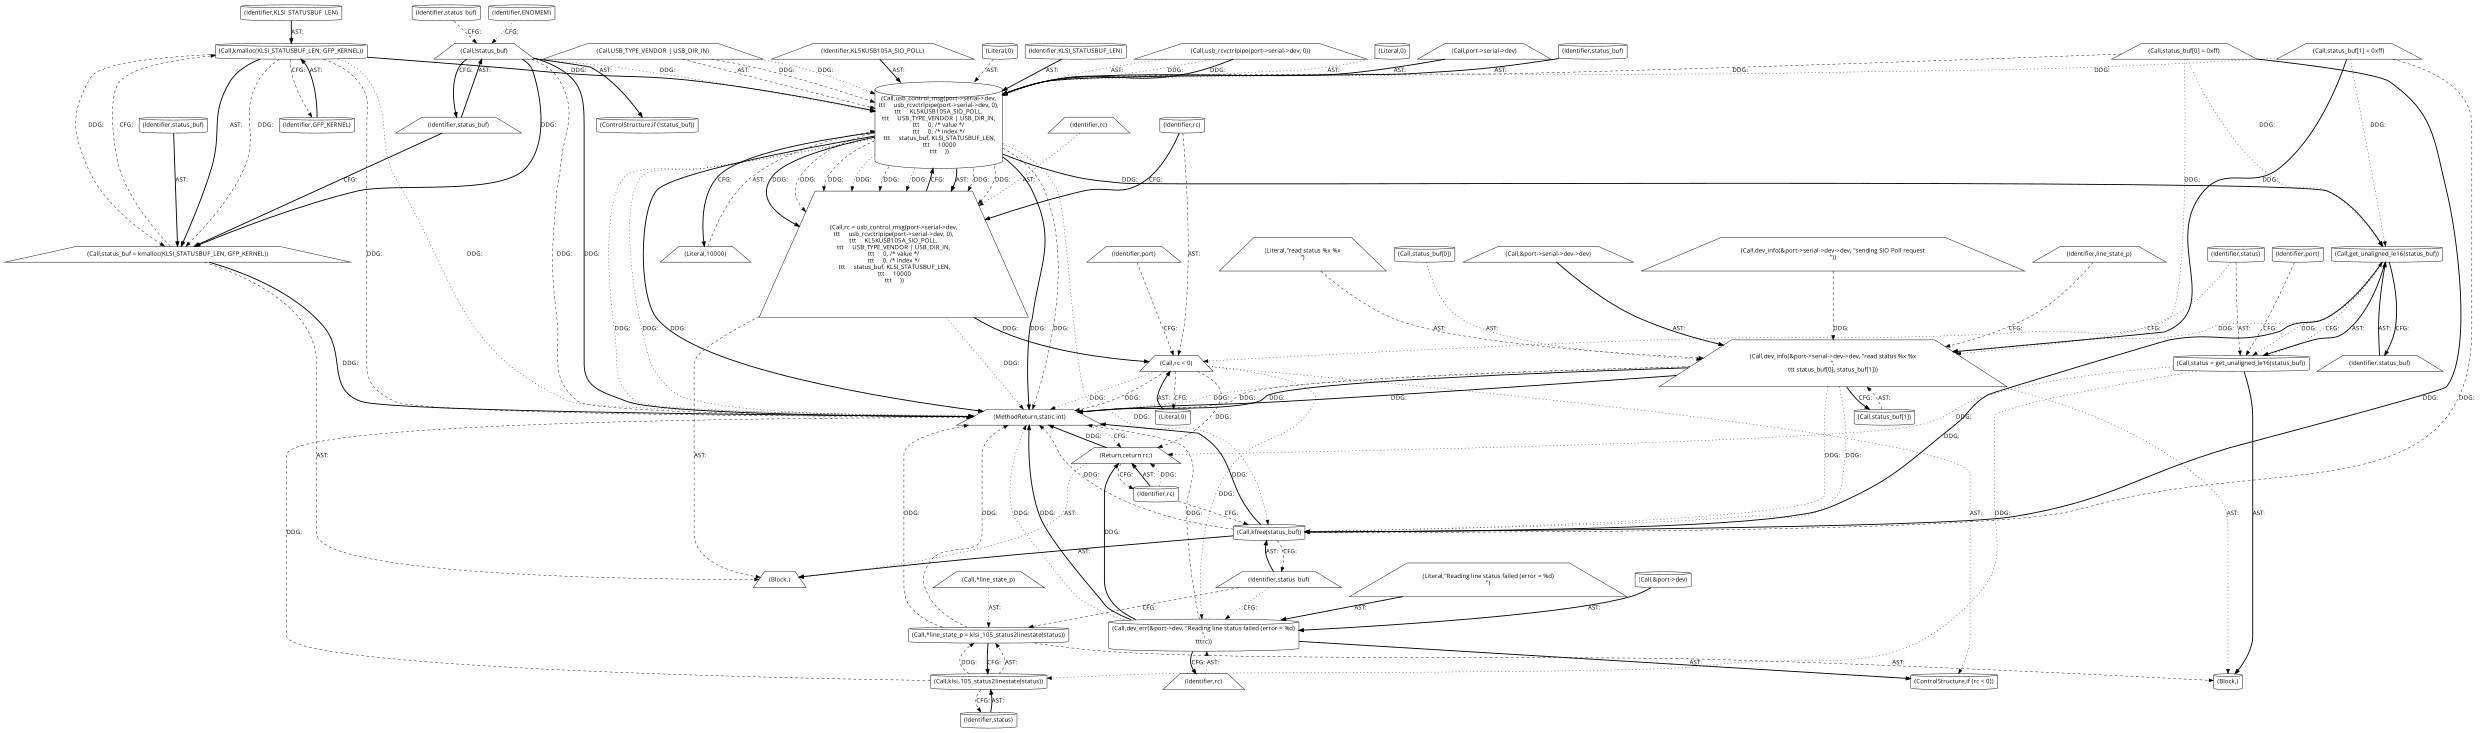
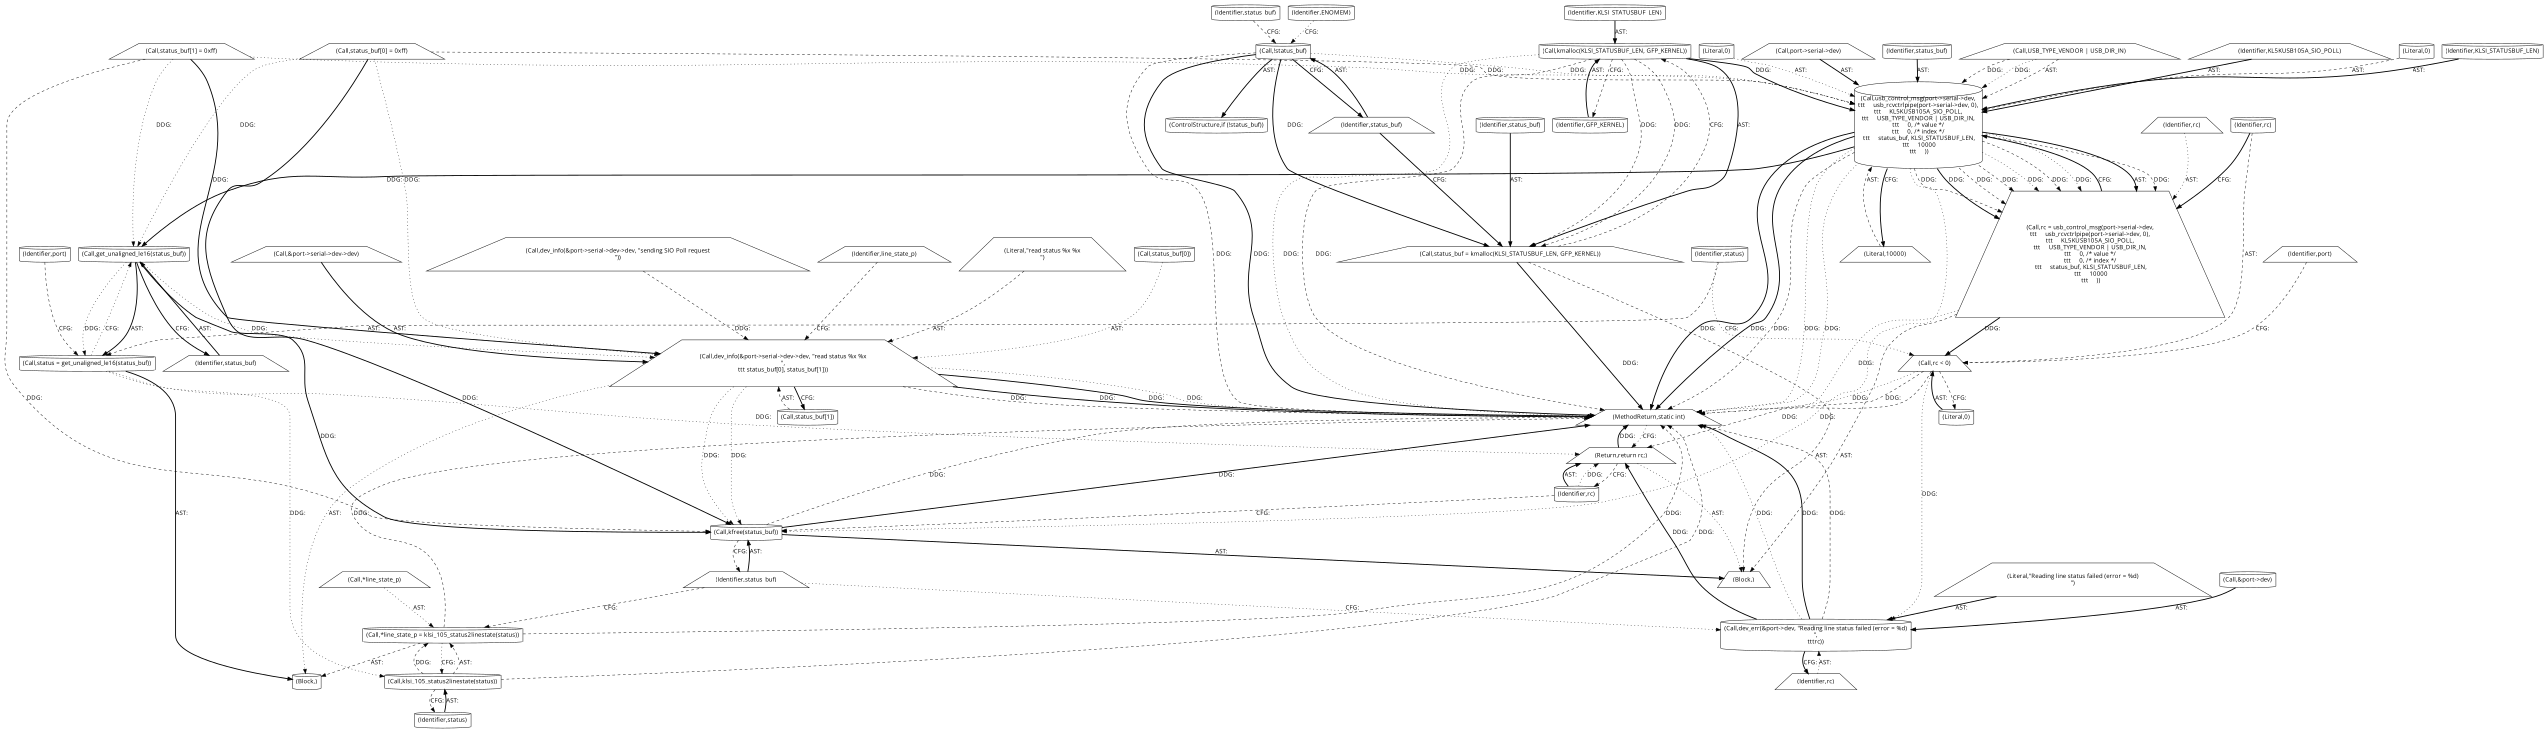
(484, 51) -> (1283, 51)
(1251, 51) -> none
(987, 656) -> (441, 656)
(1954, 682) -> none
